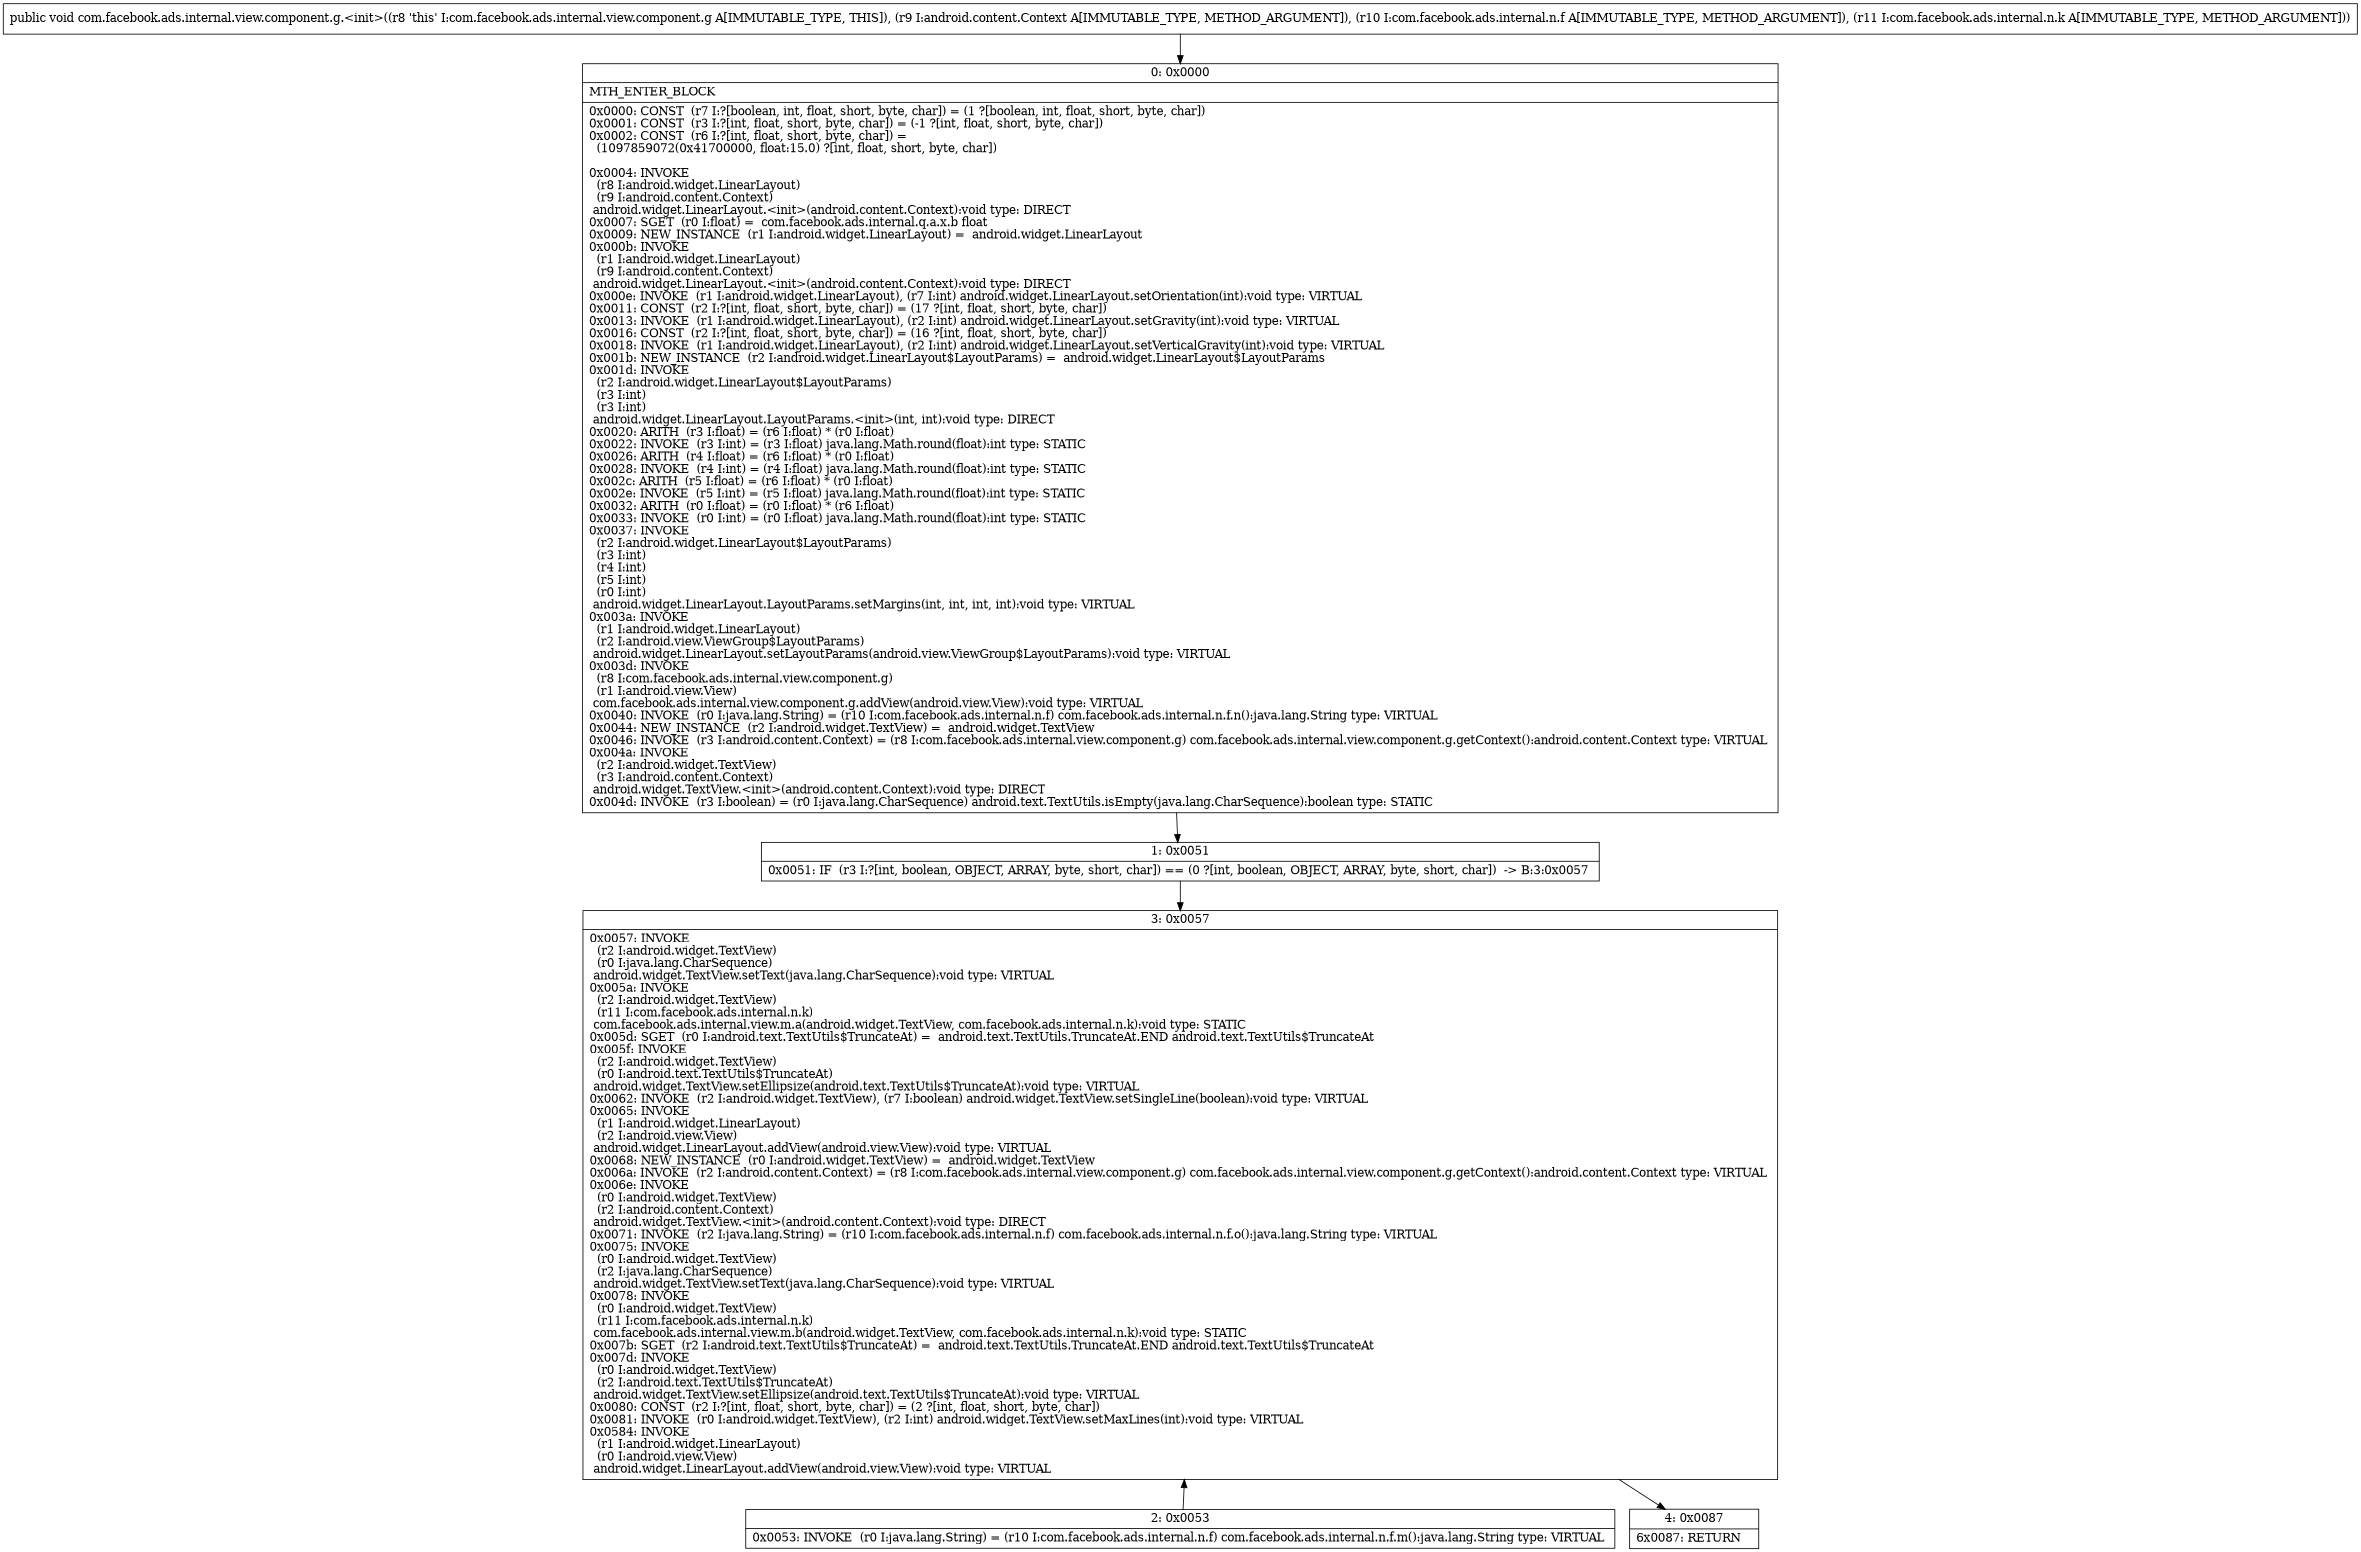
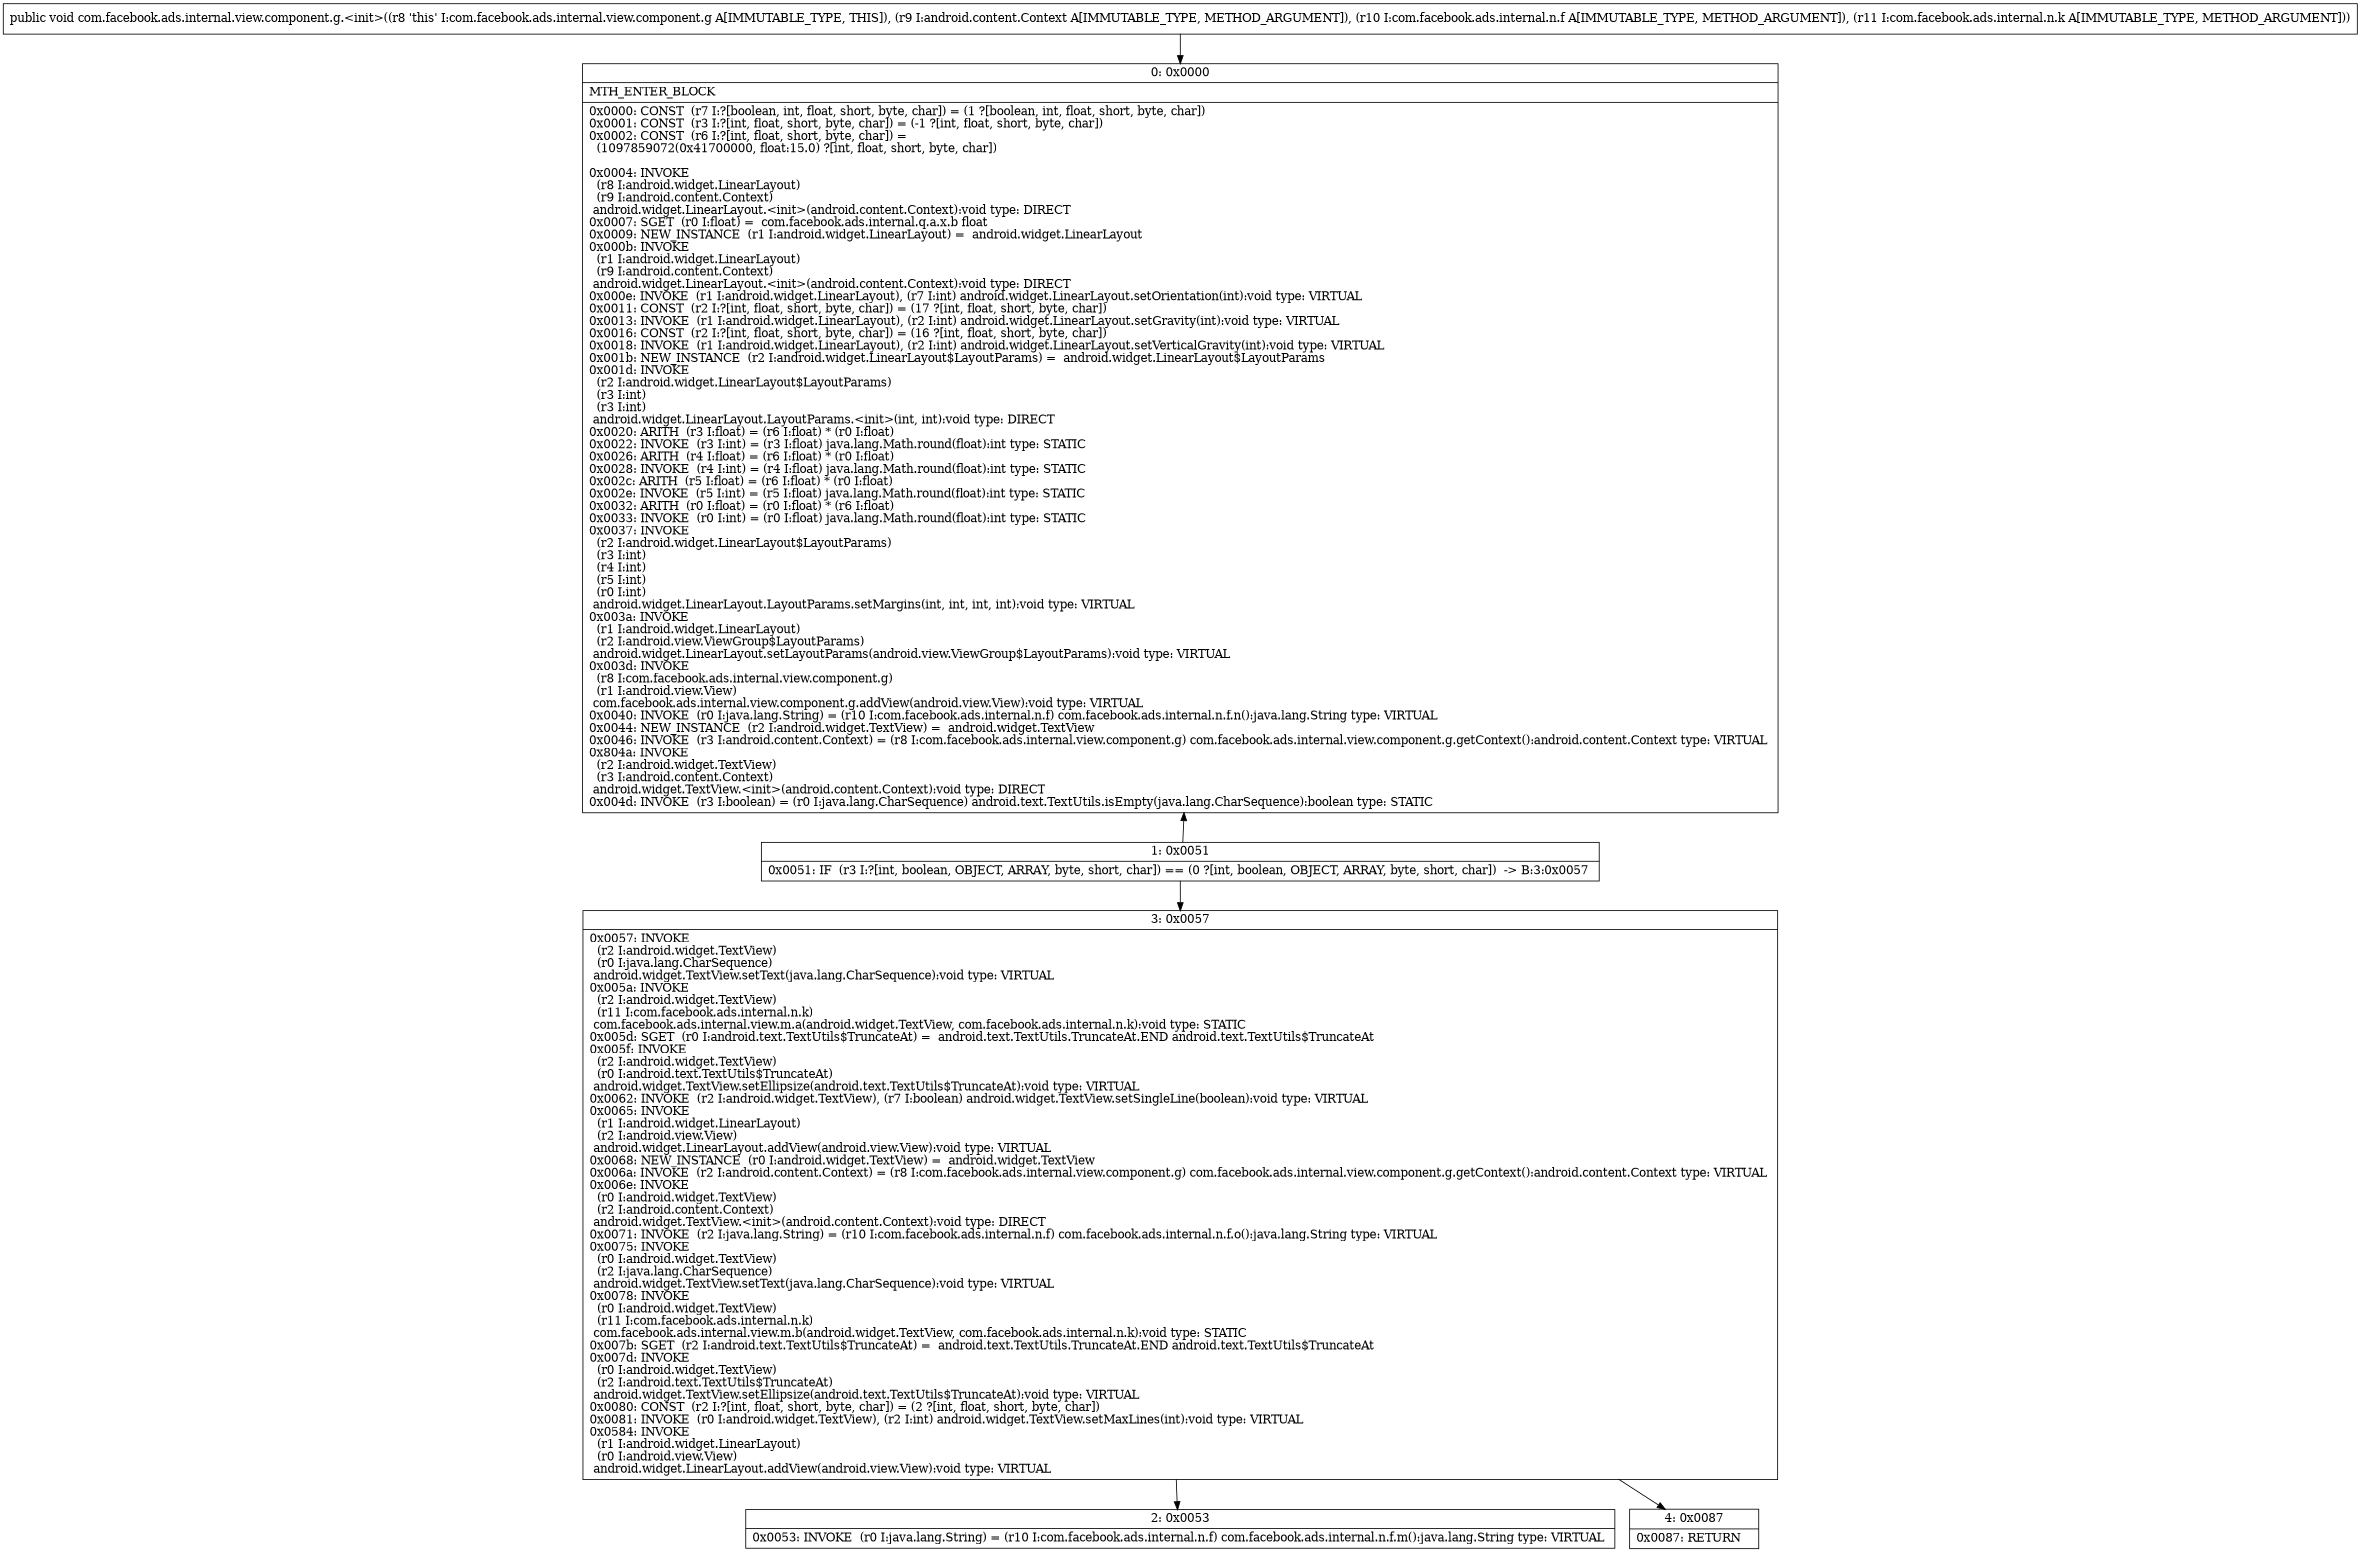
(643, 753) -> (643, 753)
(1177, 823) -> (1183, 832)
(1184, 1499) -> (1177, 1490)
(1694, 1538) -> (1694, 1538)
